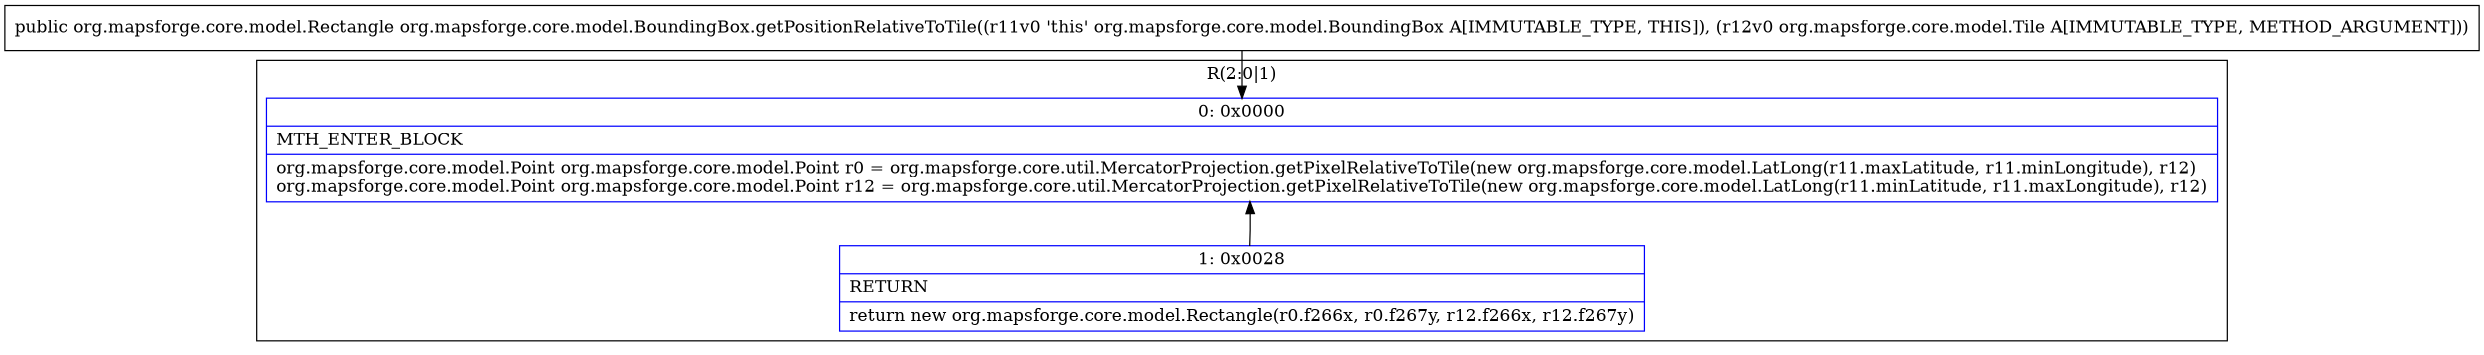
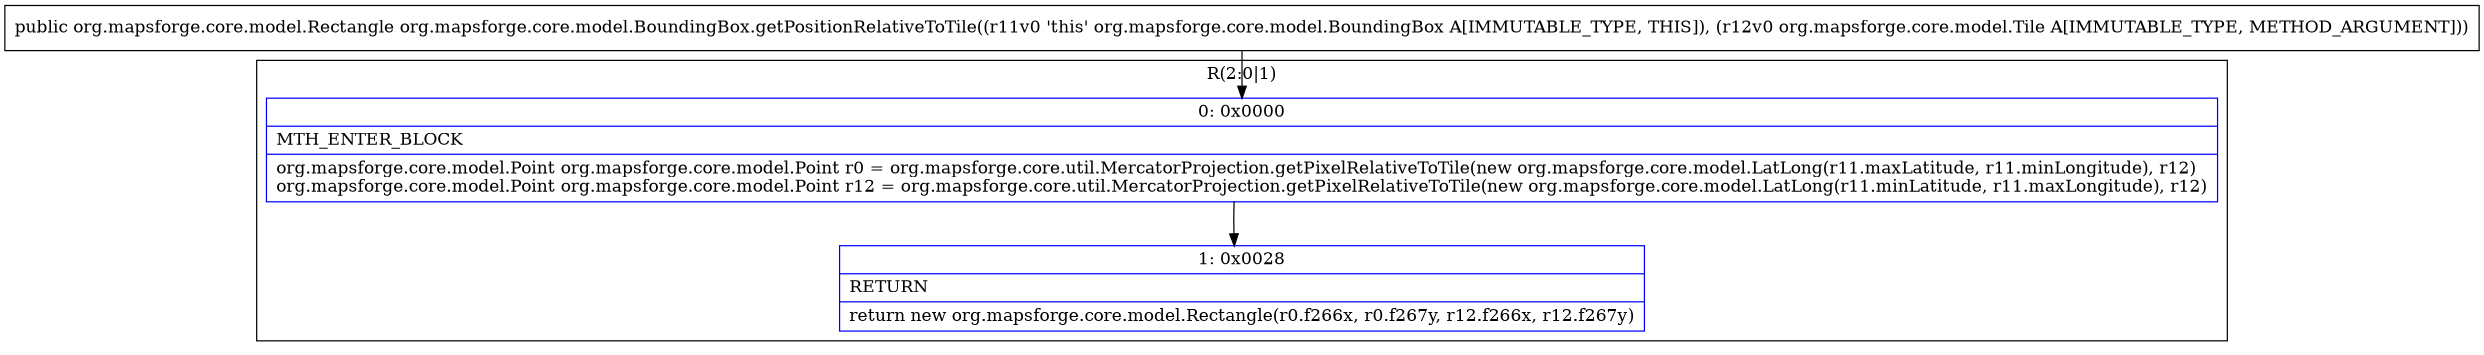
(1250, 230) -> (1234, 218)
